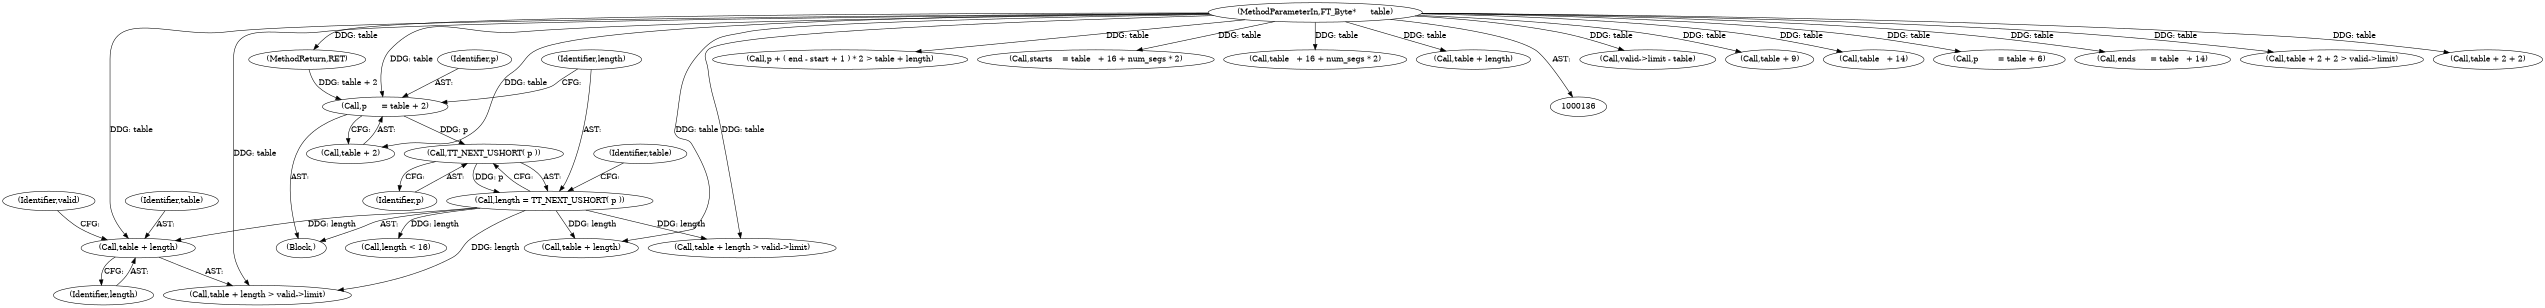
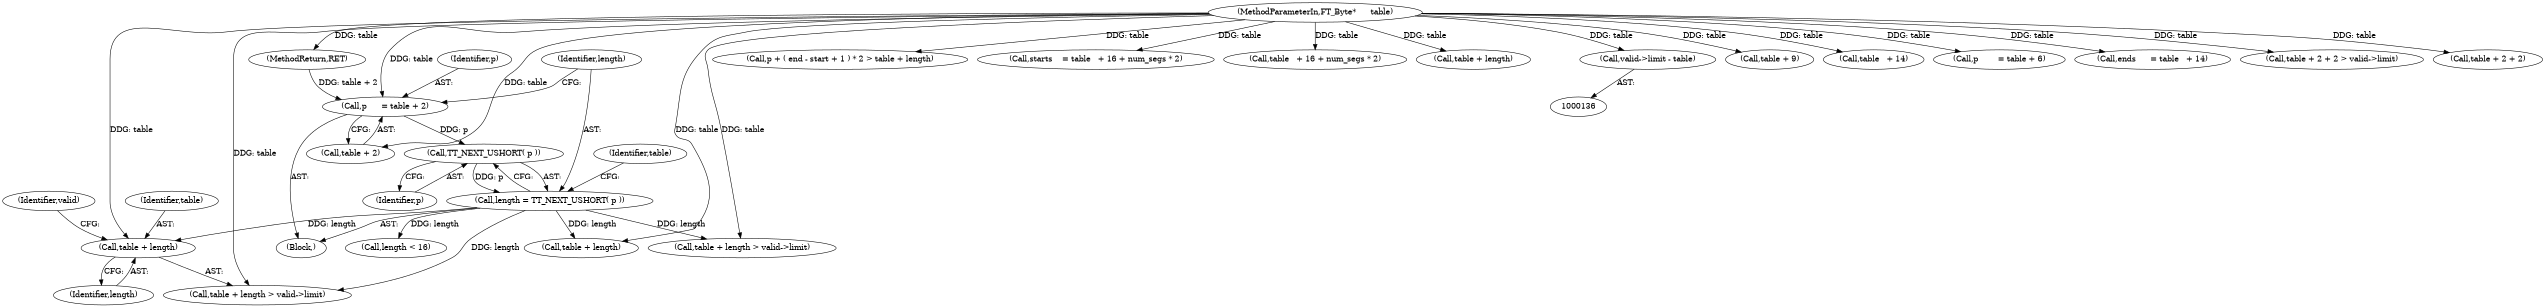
(1491, 35) -> (1615, 82)
